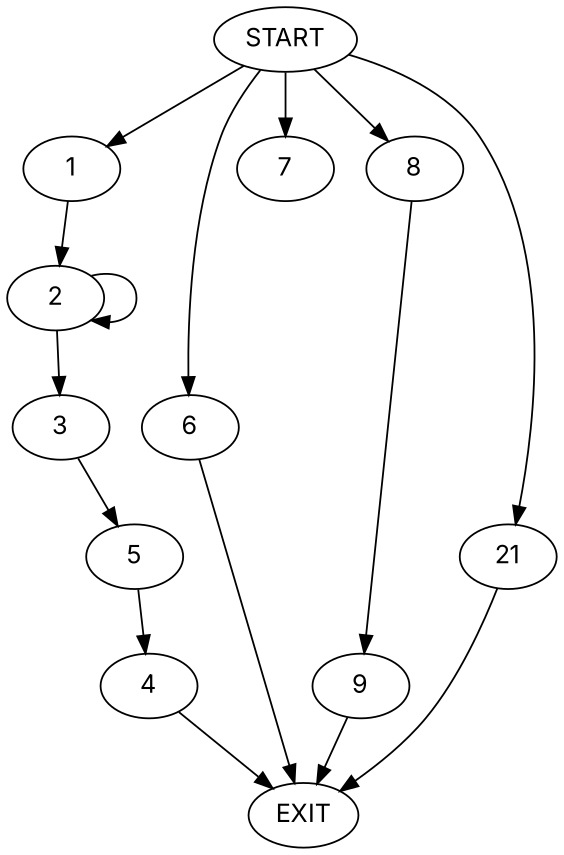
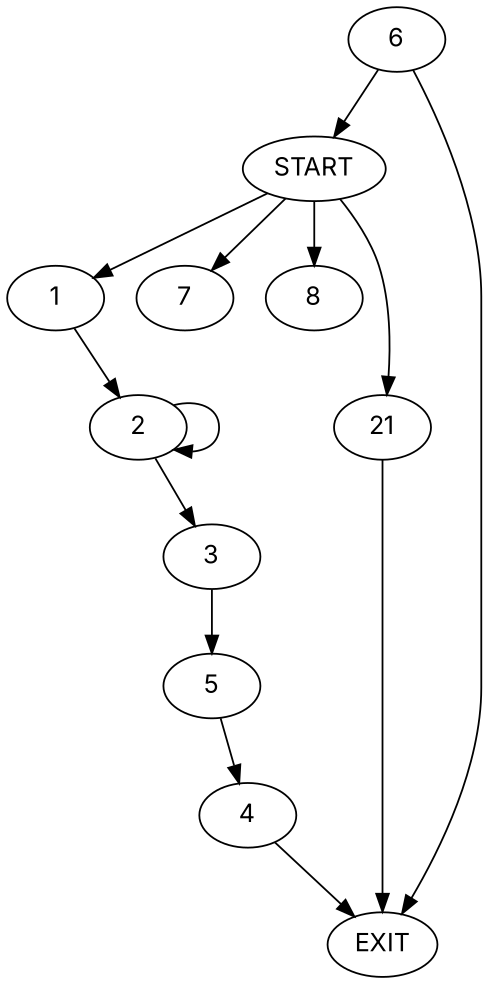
(200, 217) -> (361, 96)
(361, 686) -> none
